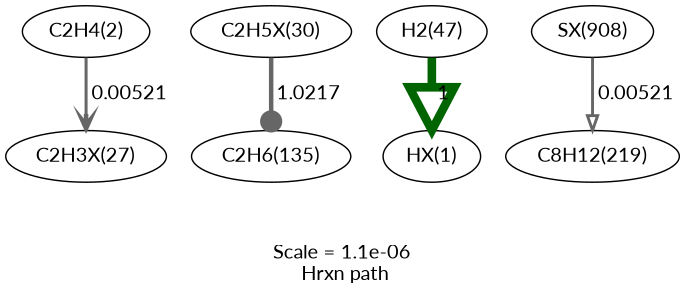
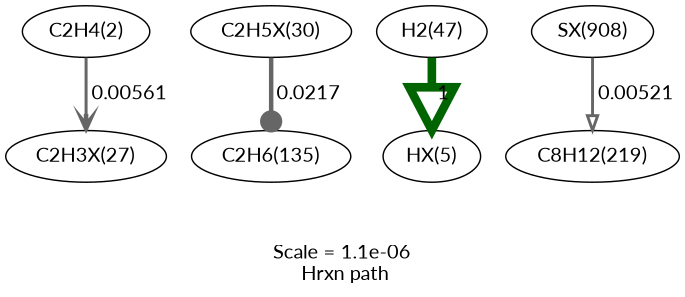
(127, 94) -> (127, 94)
(306, 94) -> (306, 94)
(432, 156) -> (432, 156)
